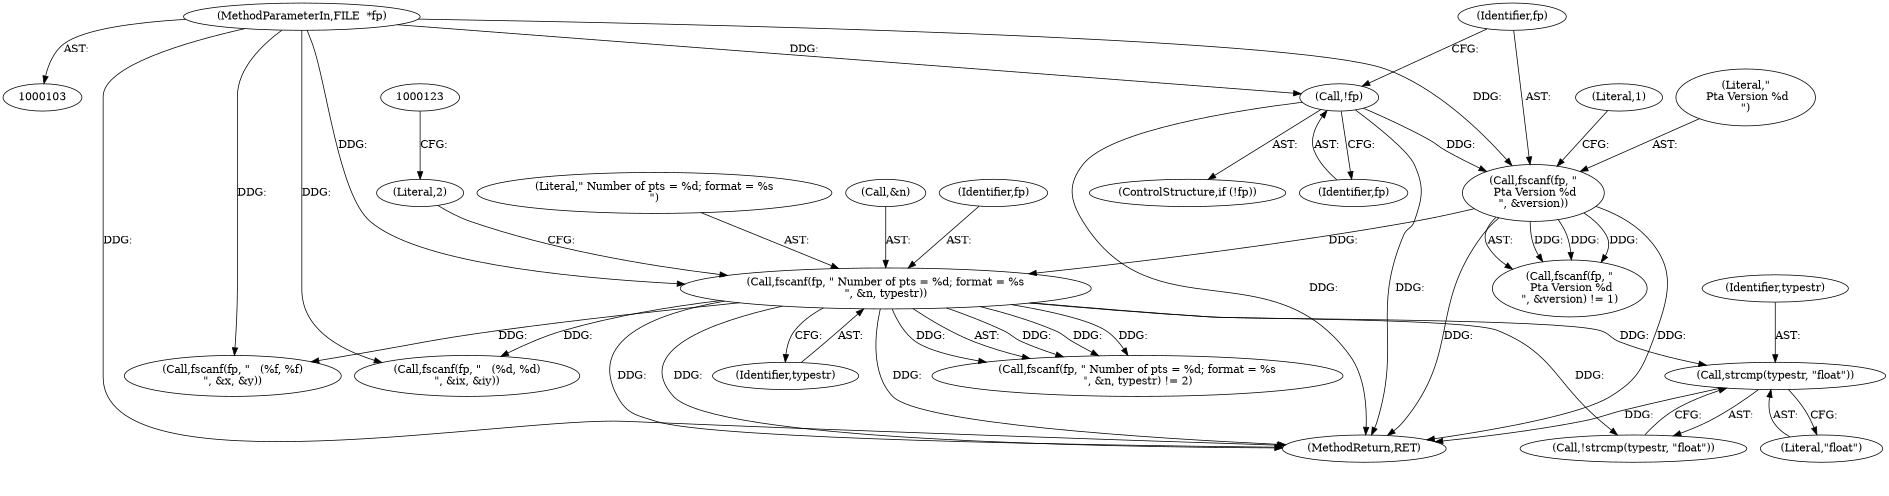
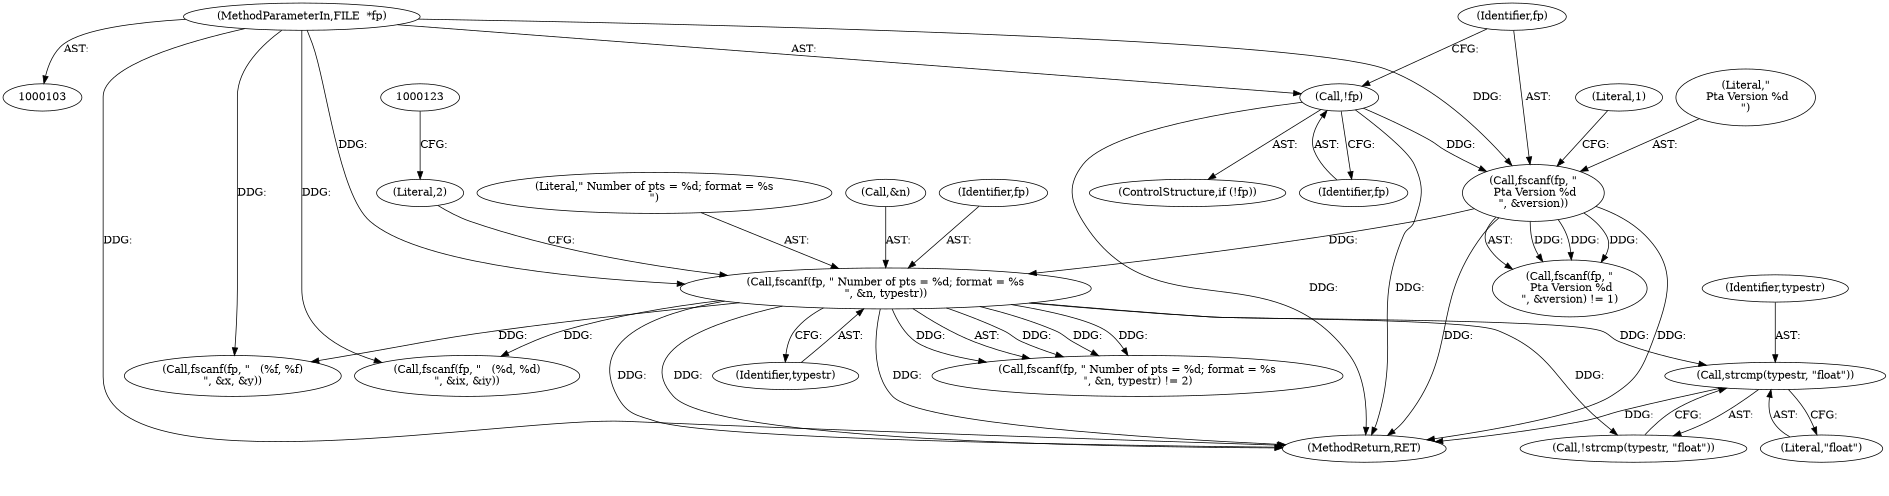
(806, 50) -> (806, 50)
